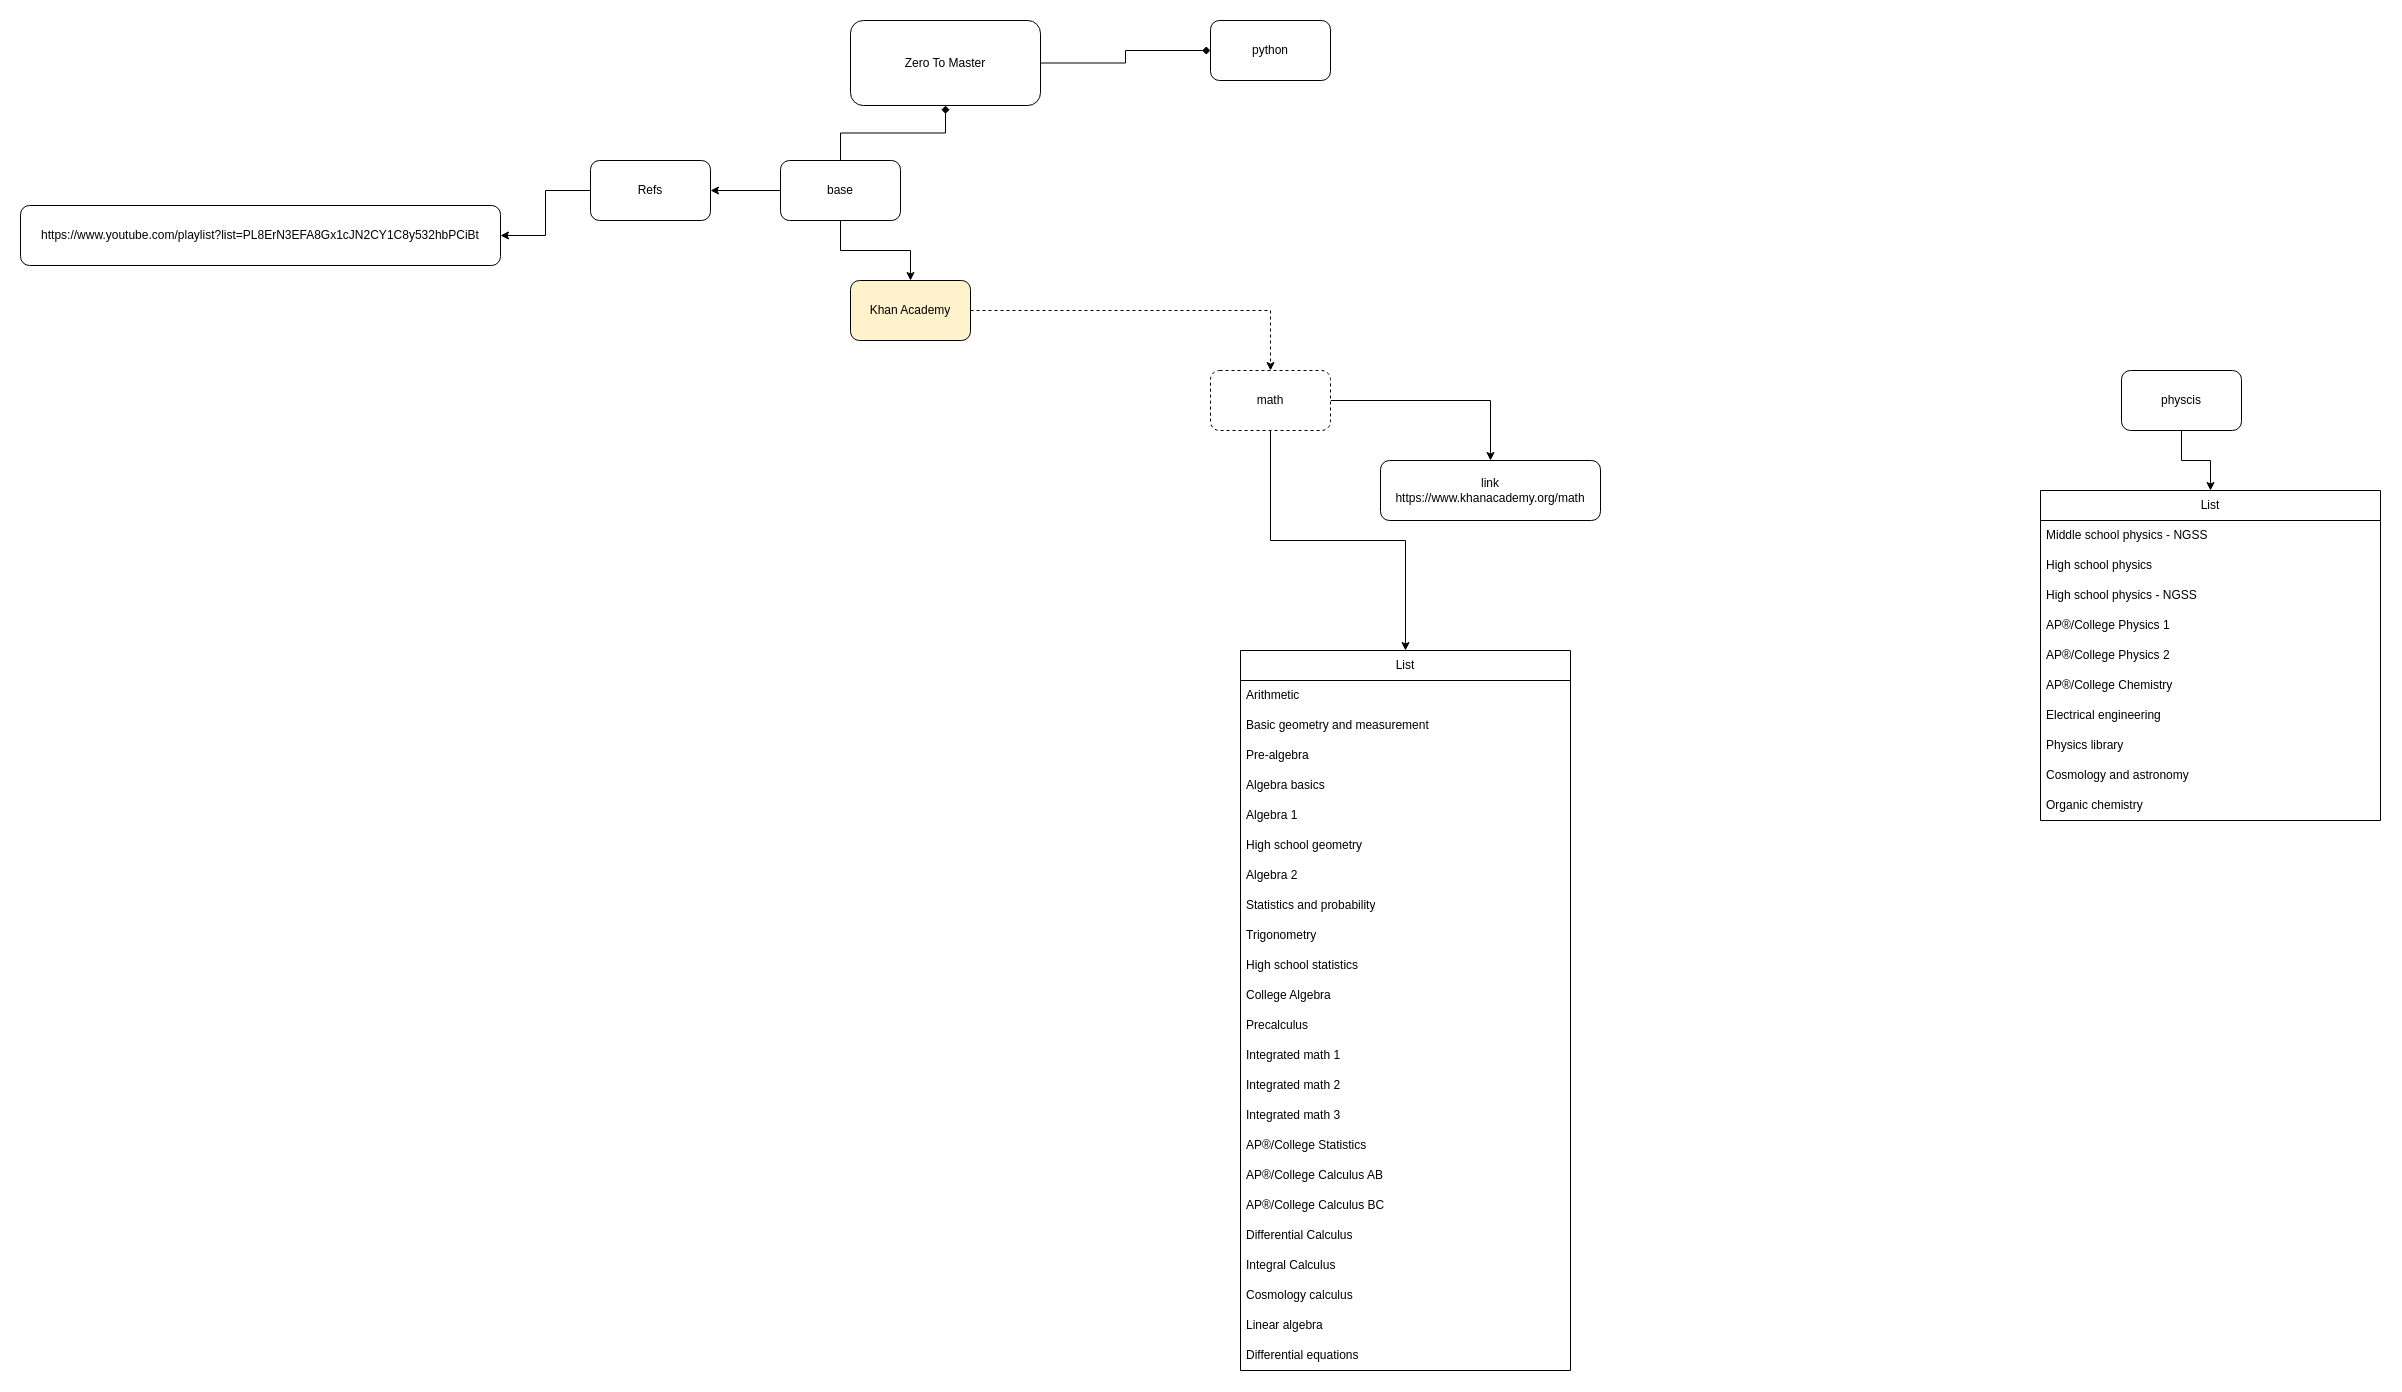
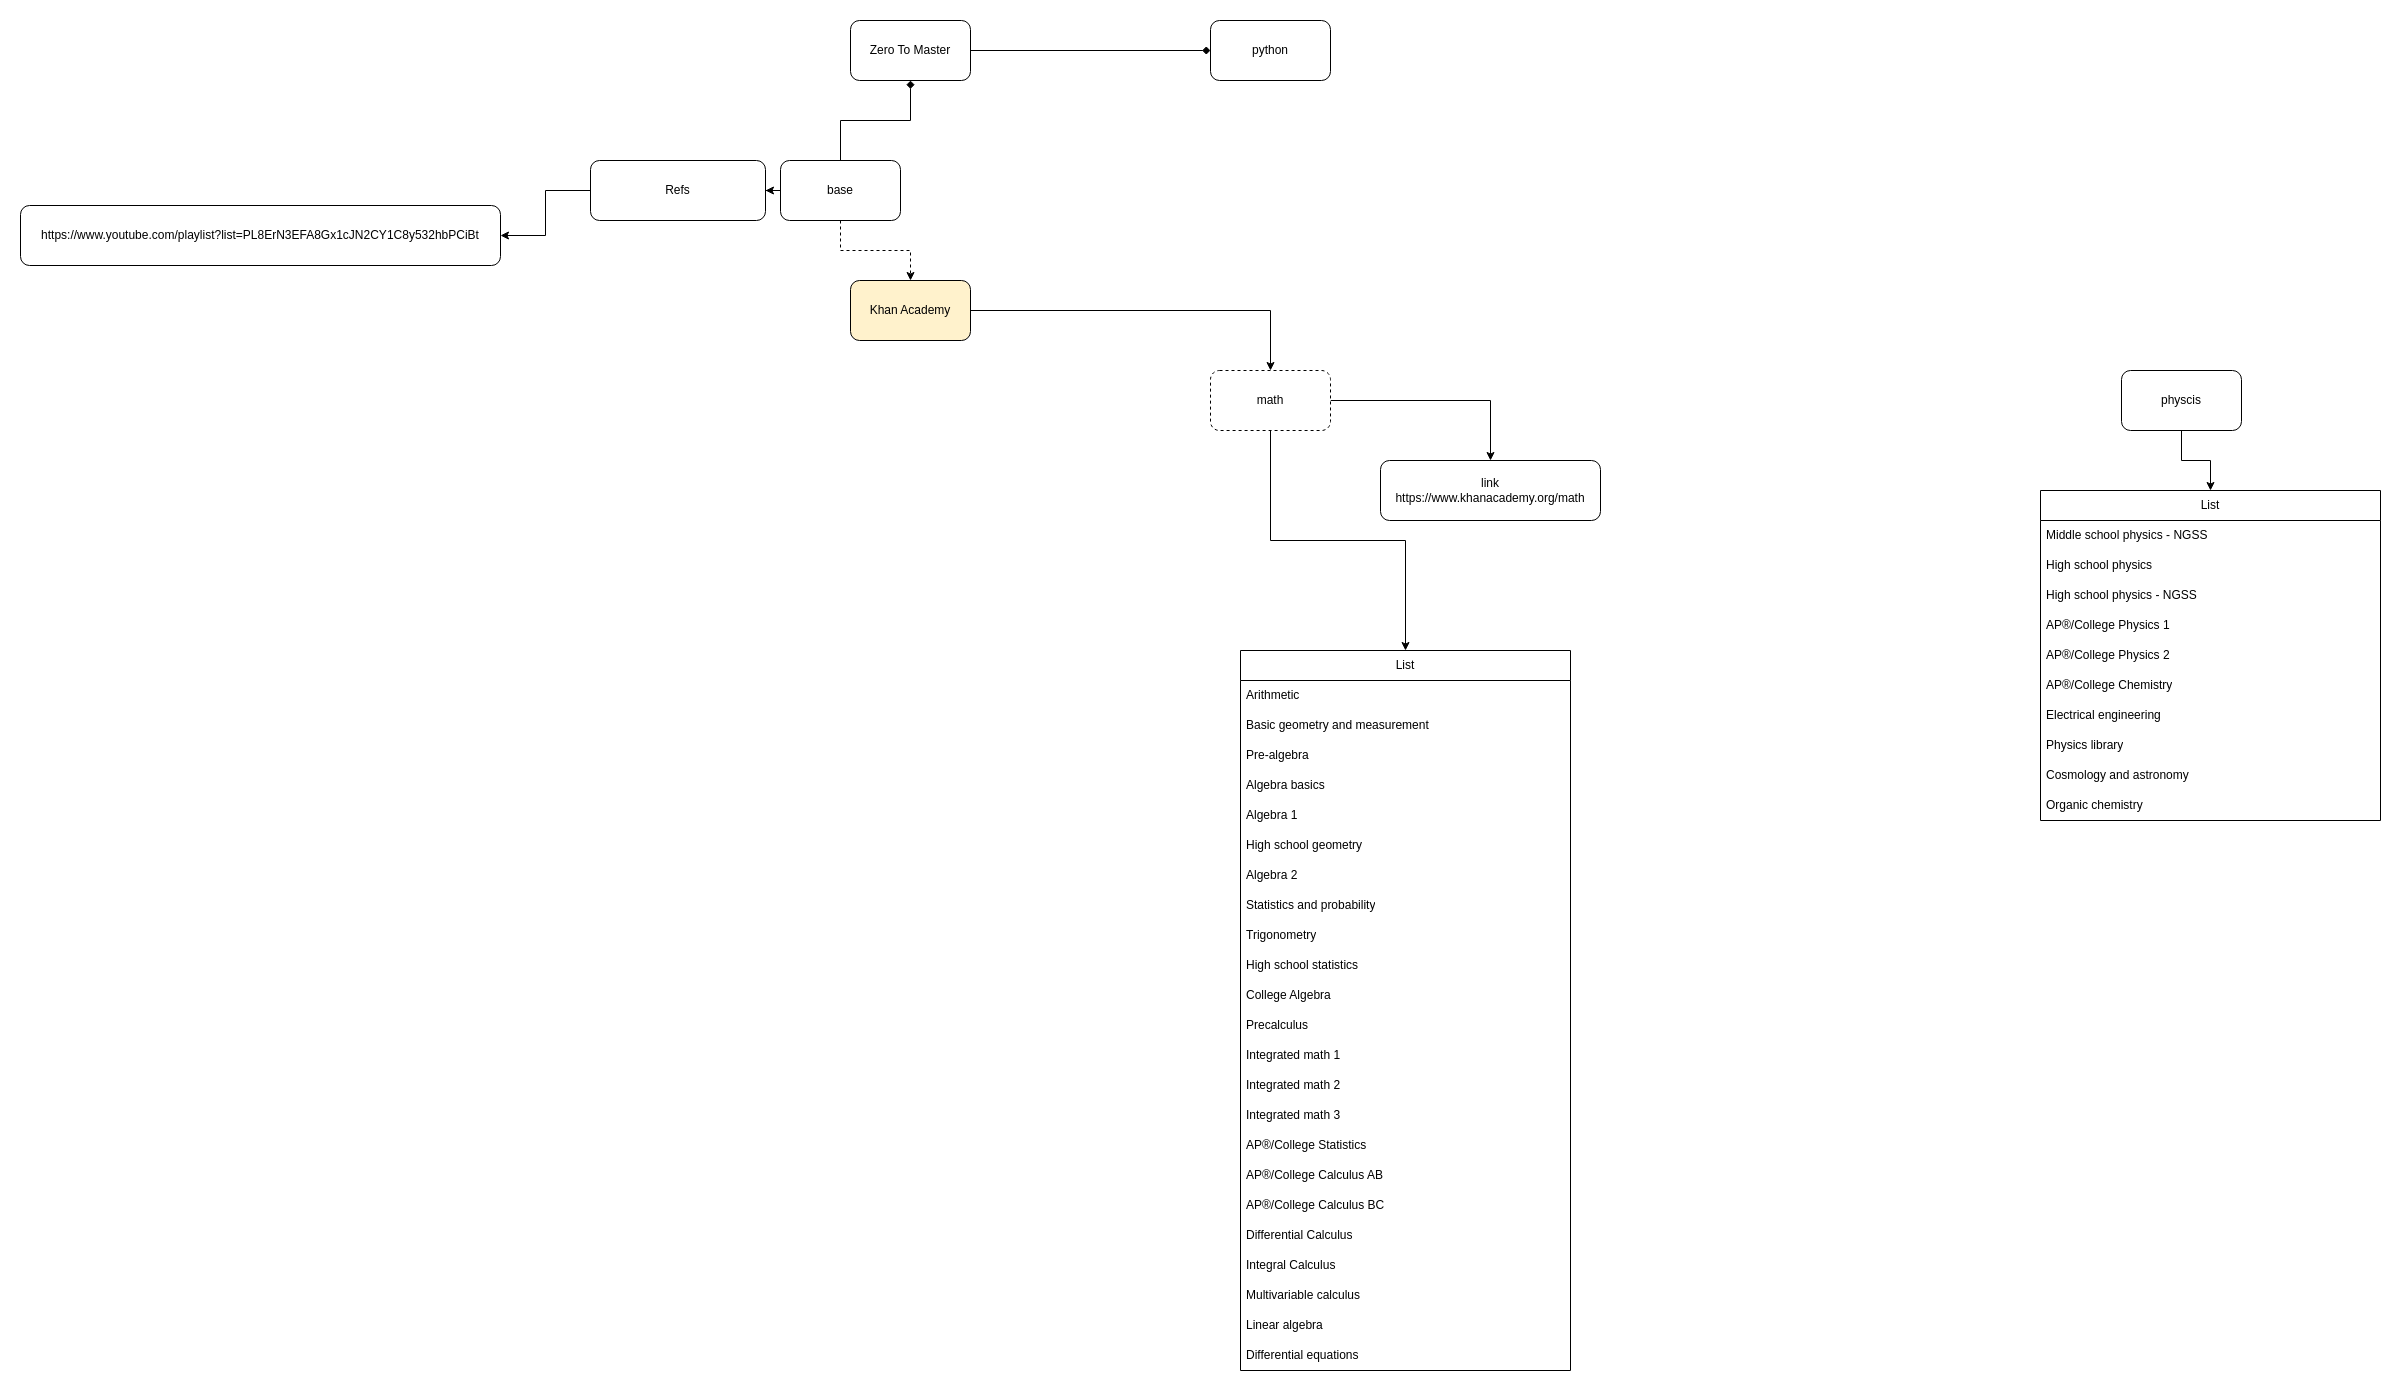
(946, 63) -> (911, 51)
(651, 191) -> (678, 191)
(872, 251) -> (872, 251)
(1148, 311) -> (1148, 311)
(1301, 1296) -> (1310, 1296)
